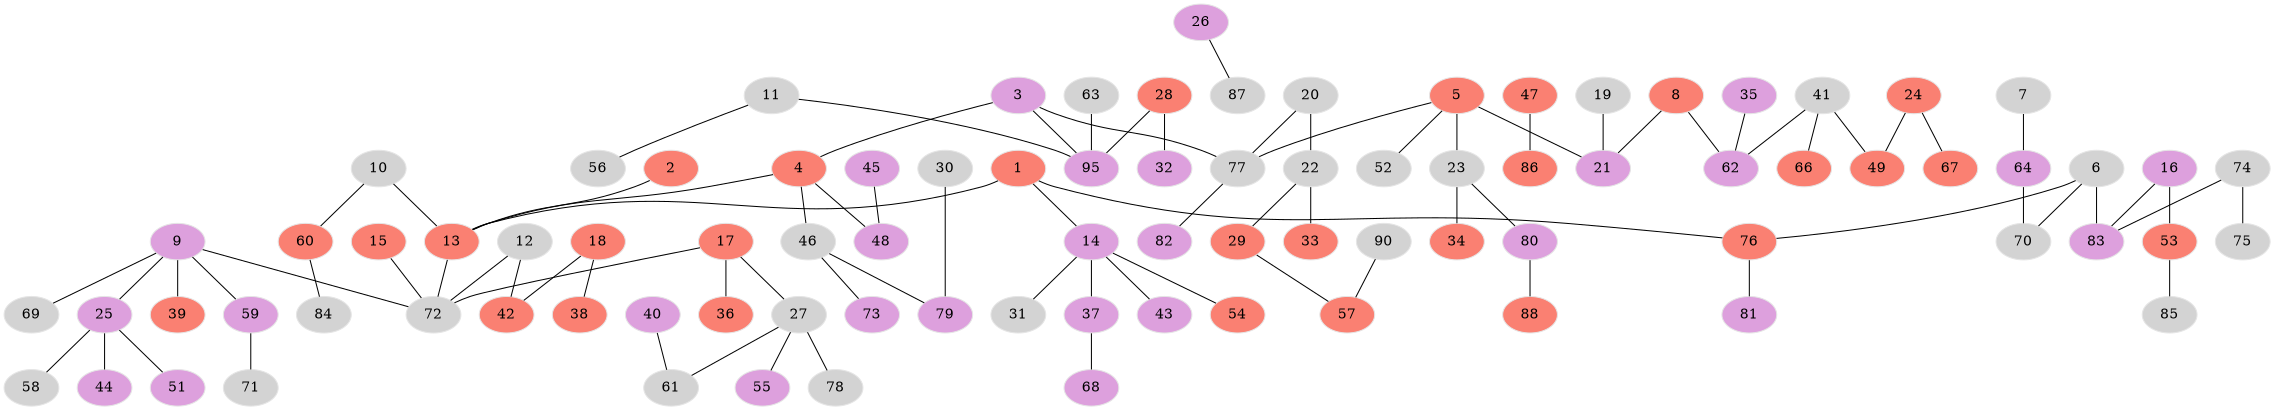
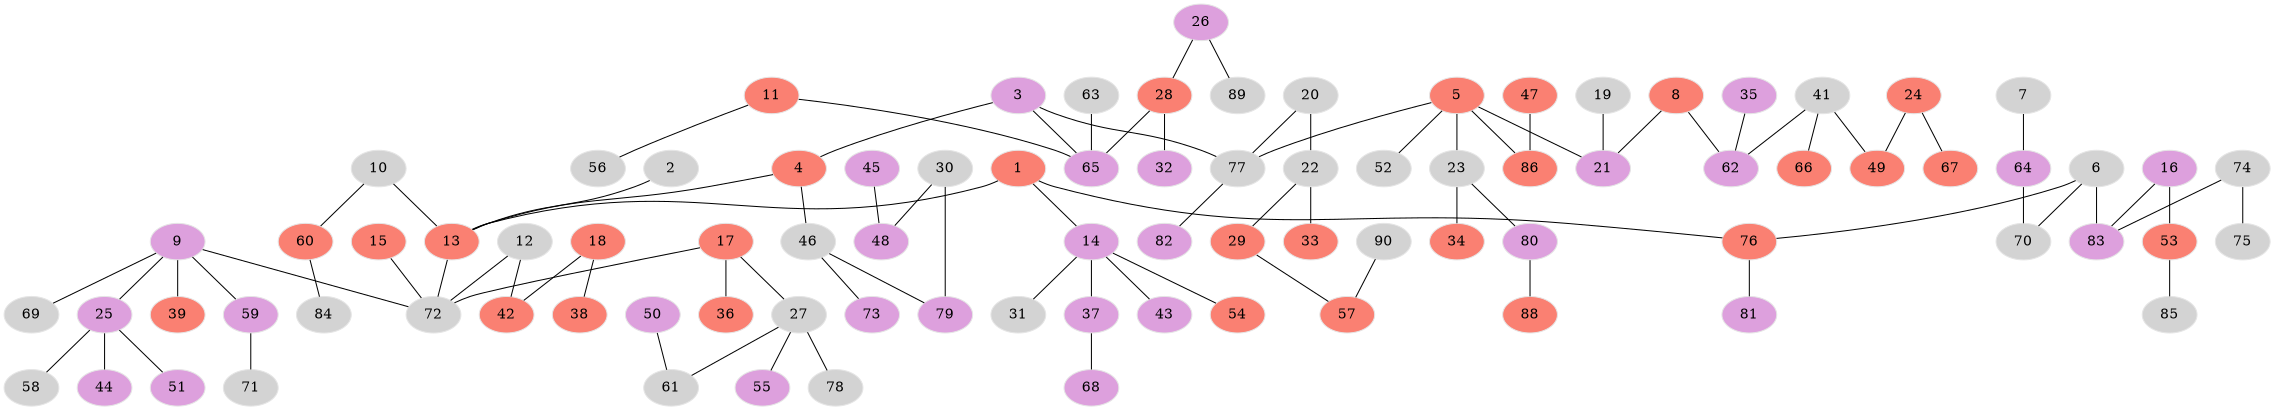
none -> (1183, 59)
(772, 95) -> (772, 95)
(1238, 95) -> (1238, 95)
none -> (1493, 132)
(671, 169) -> (671, 169)
(1091, 169) -> (1091, 169)
(836, 202) -> (910, 208)
(653, 315) -> (653, 315)
